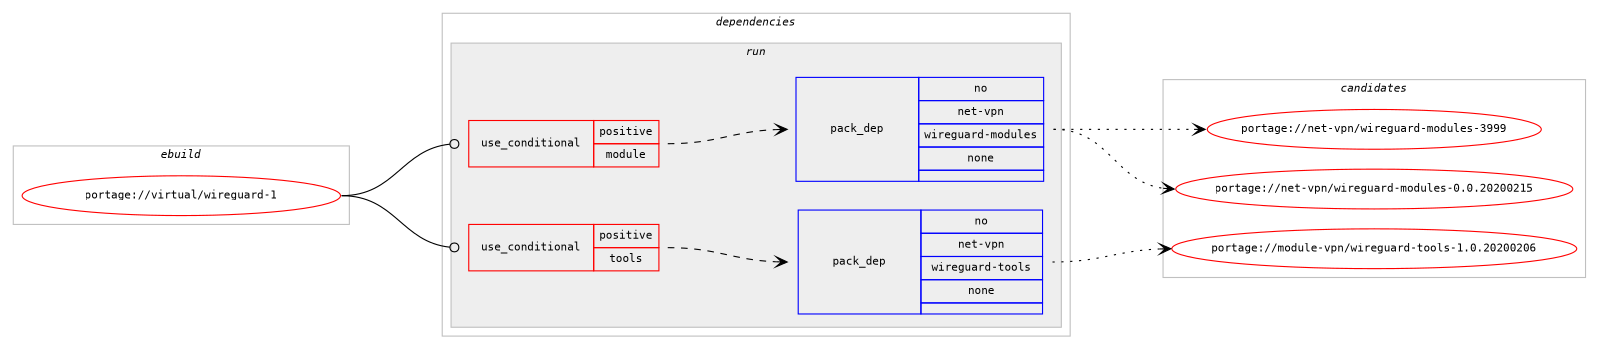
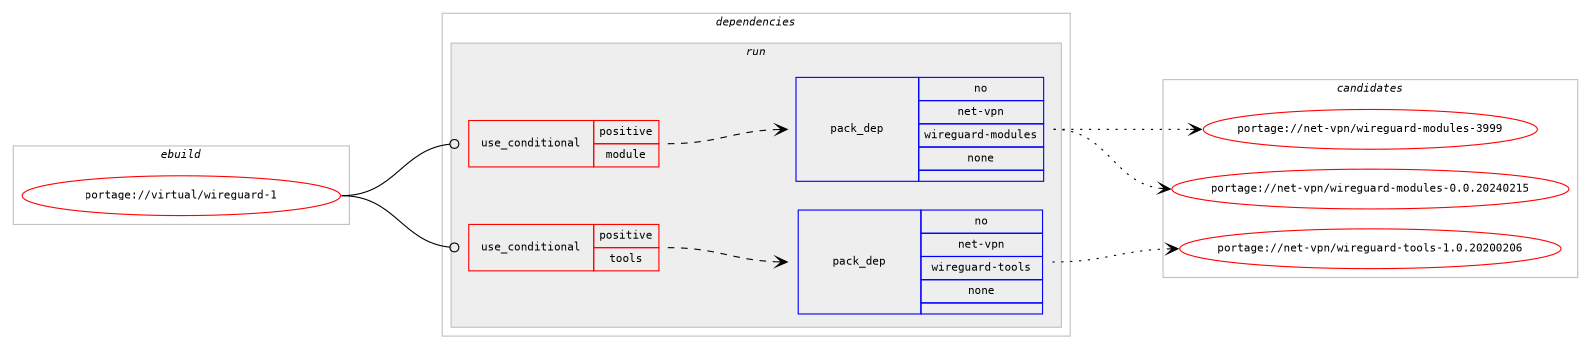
(1374, 189) -> (1370, 189)
(1374, 249) -> (1370, 249)
